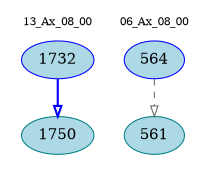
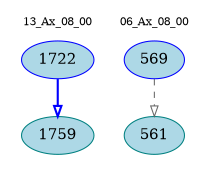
(58, 60) -> (58, 60)
(154, 60) -> (154, 60)
(58, 135) -> (58, 135)
